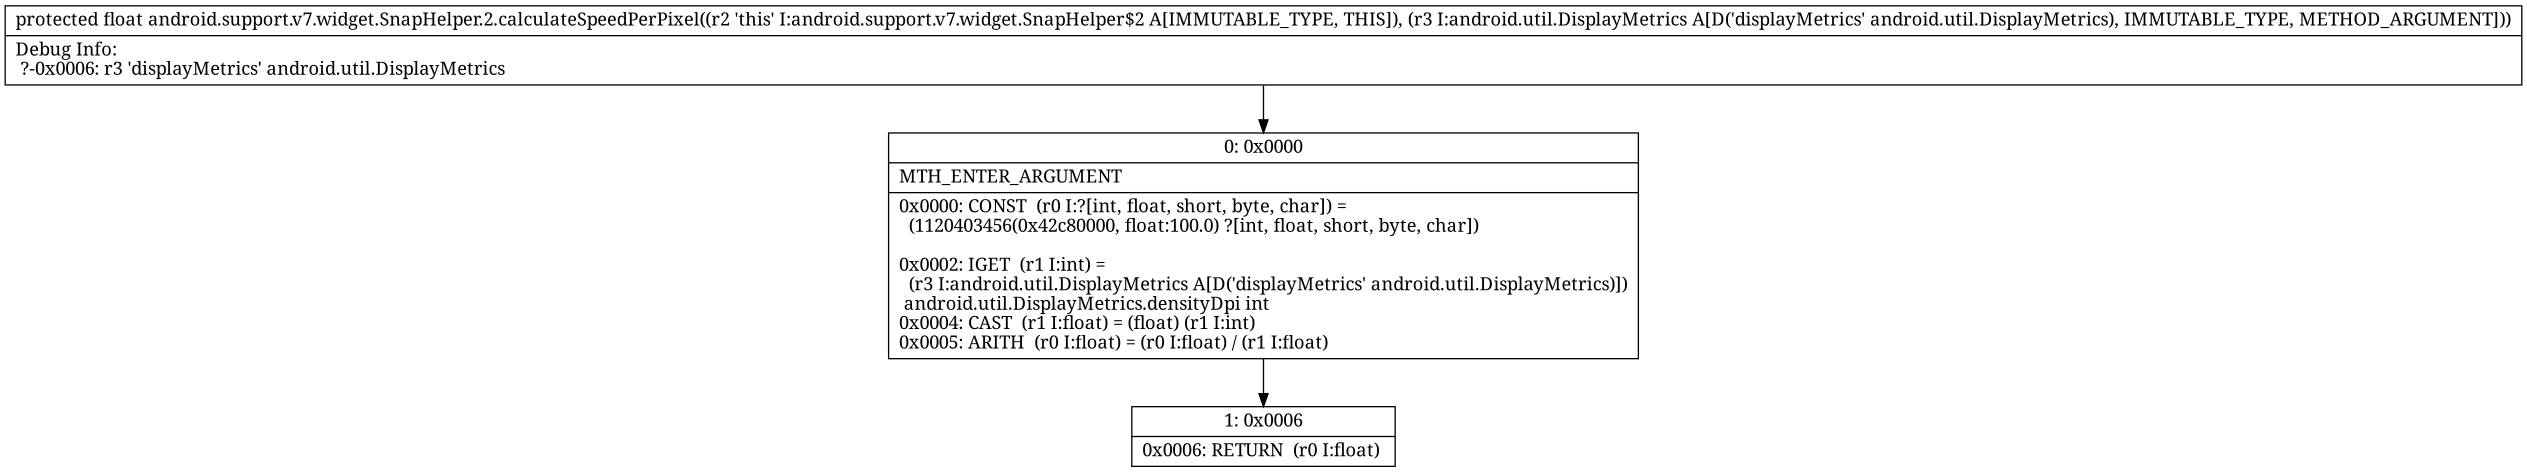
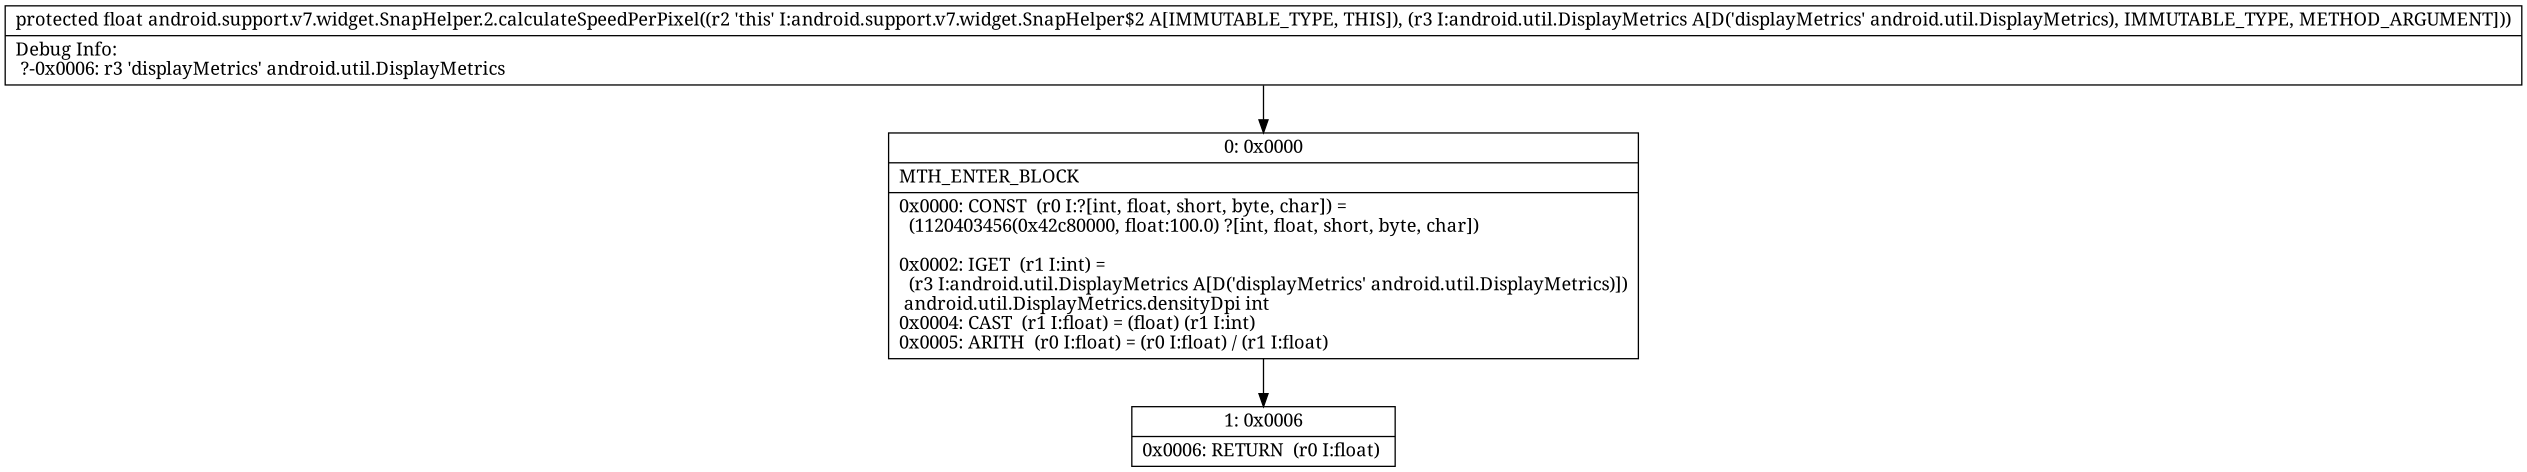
(1011, 177) -> (989, 177)
